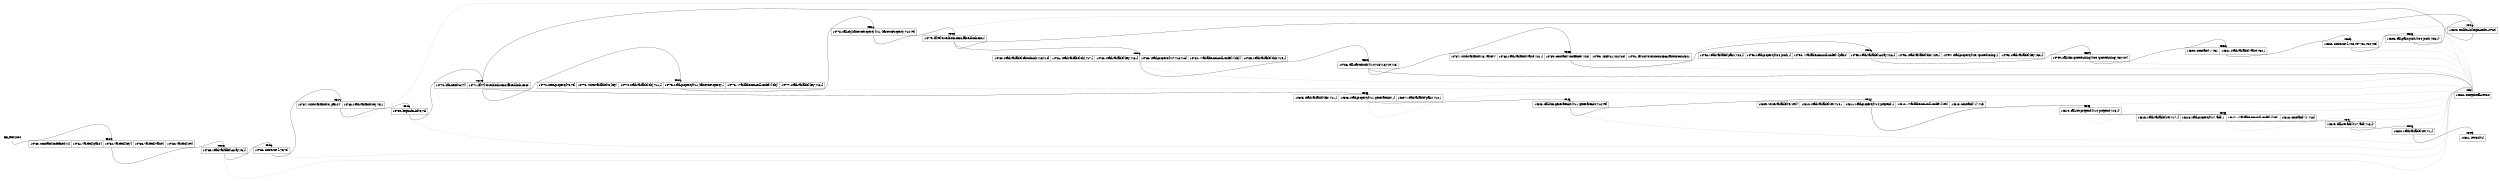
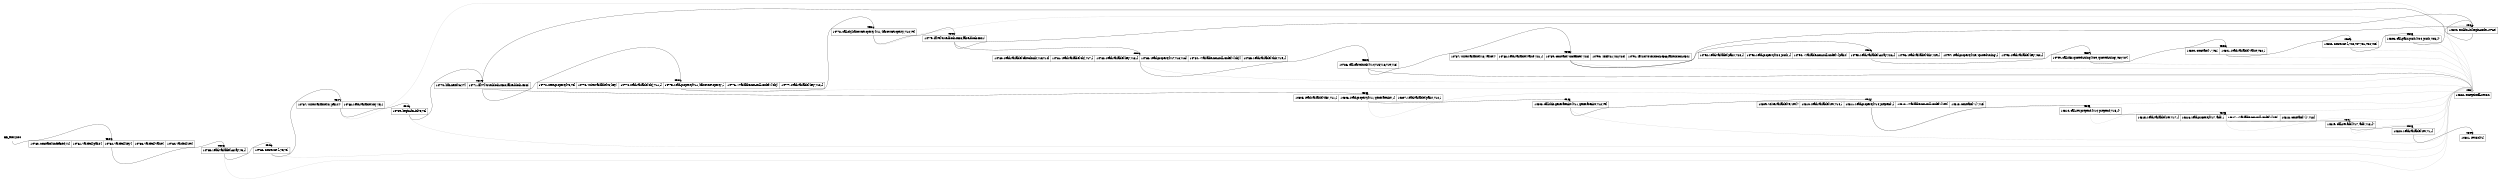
(2016, 31) -> (2016, 31)
